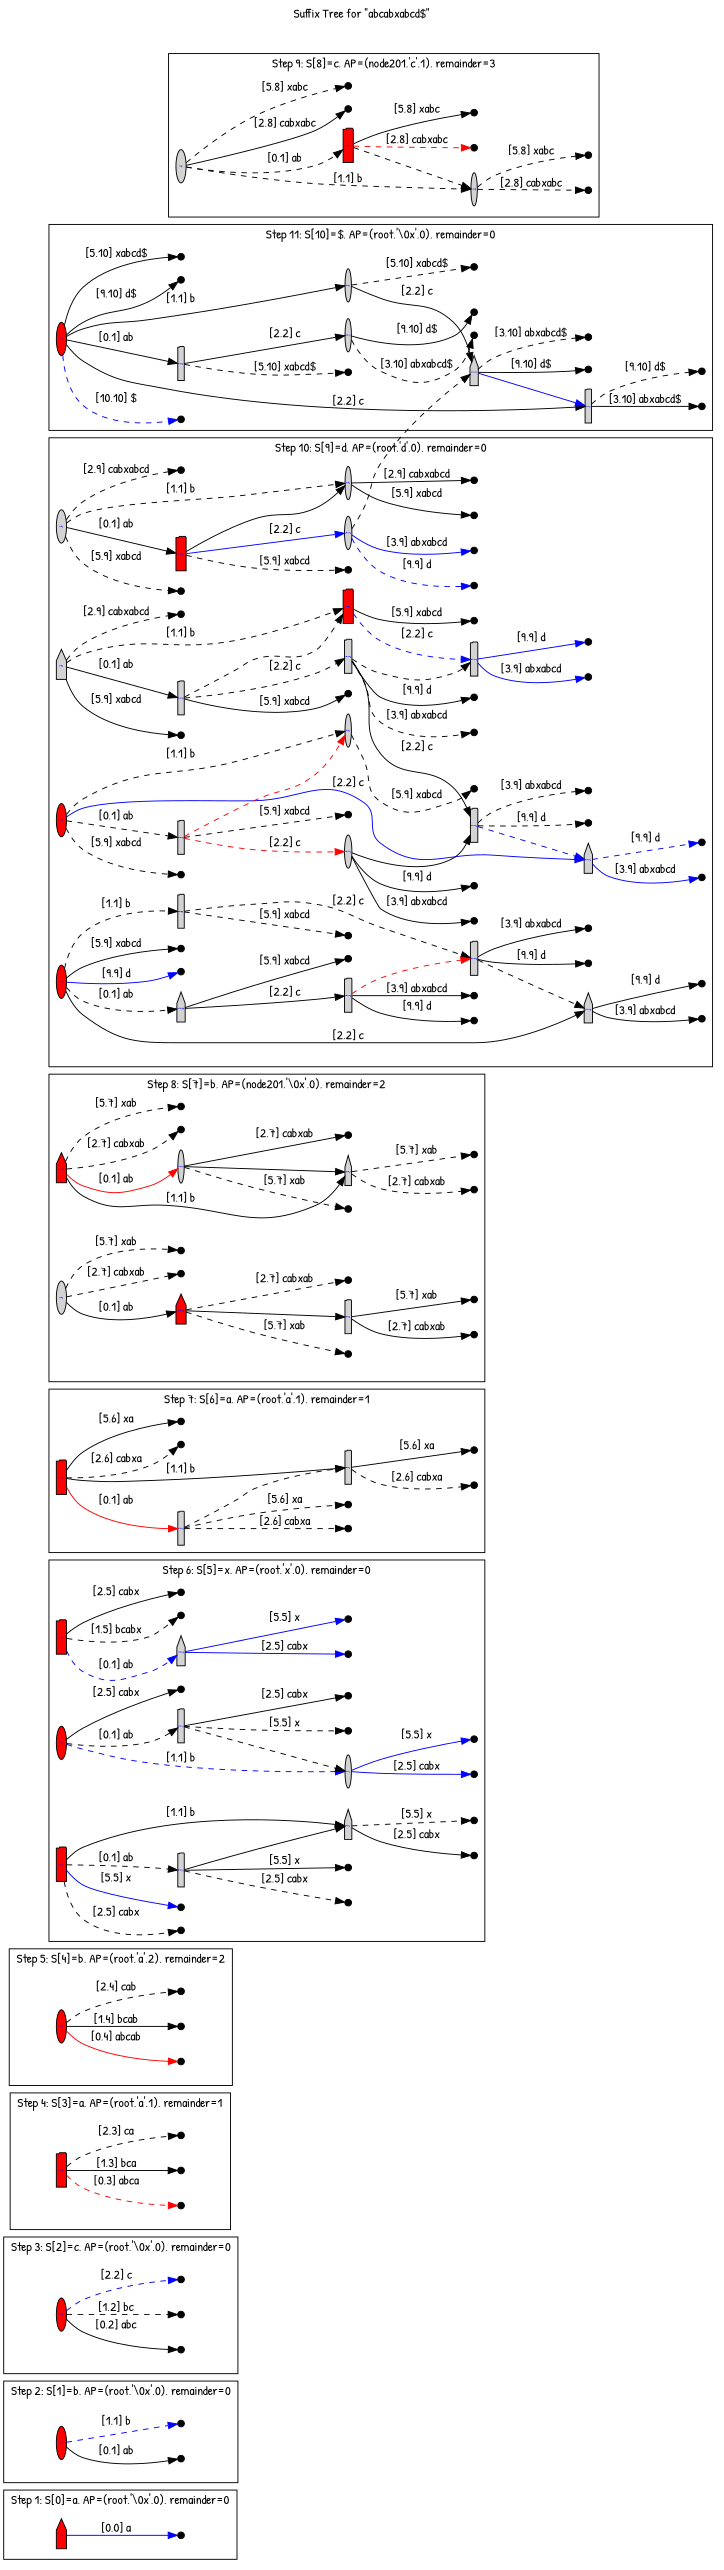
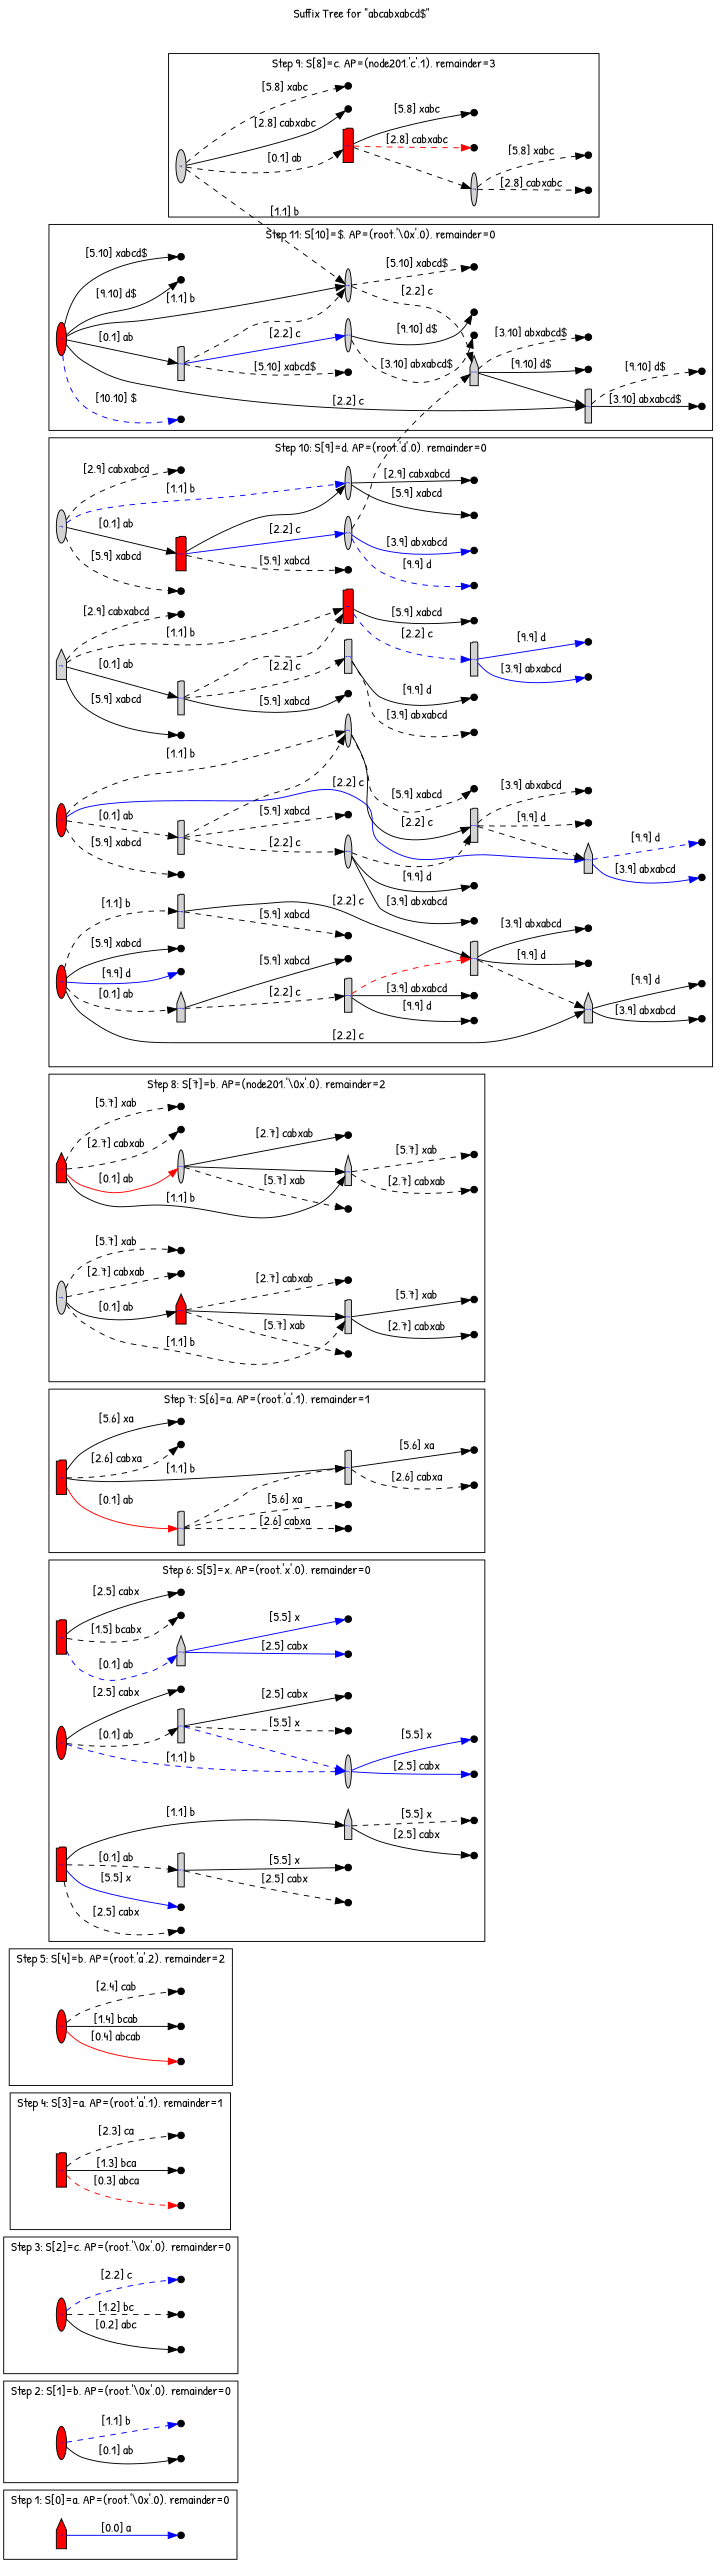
(323, 184) -> (273, 232)
(421, 306) -> (421, 306)
none -> (261, 323)
(260, 350) -> (260, 350)
(527, 388) -> (527, 388)
(200, 499) -> (200, 499)
(407, 679) -> none
(383, 756) -> (381, 830)
(276, 792) -> (276, 792)
(527, 841) -> (527, 841)
(259, 850) -> (259, 850)
(412, 866) -> (412, 866)
(327, 906) -> (327, 906)
(260, 1004) -> (260, 1004)
none -> (201, 1356)
(260, 1748) -> (260, 1748)
(260, 1848) -> none
